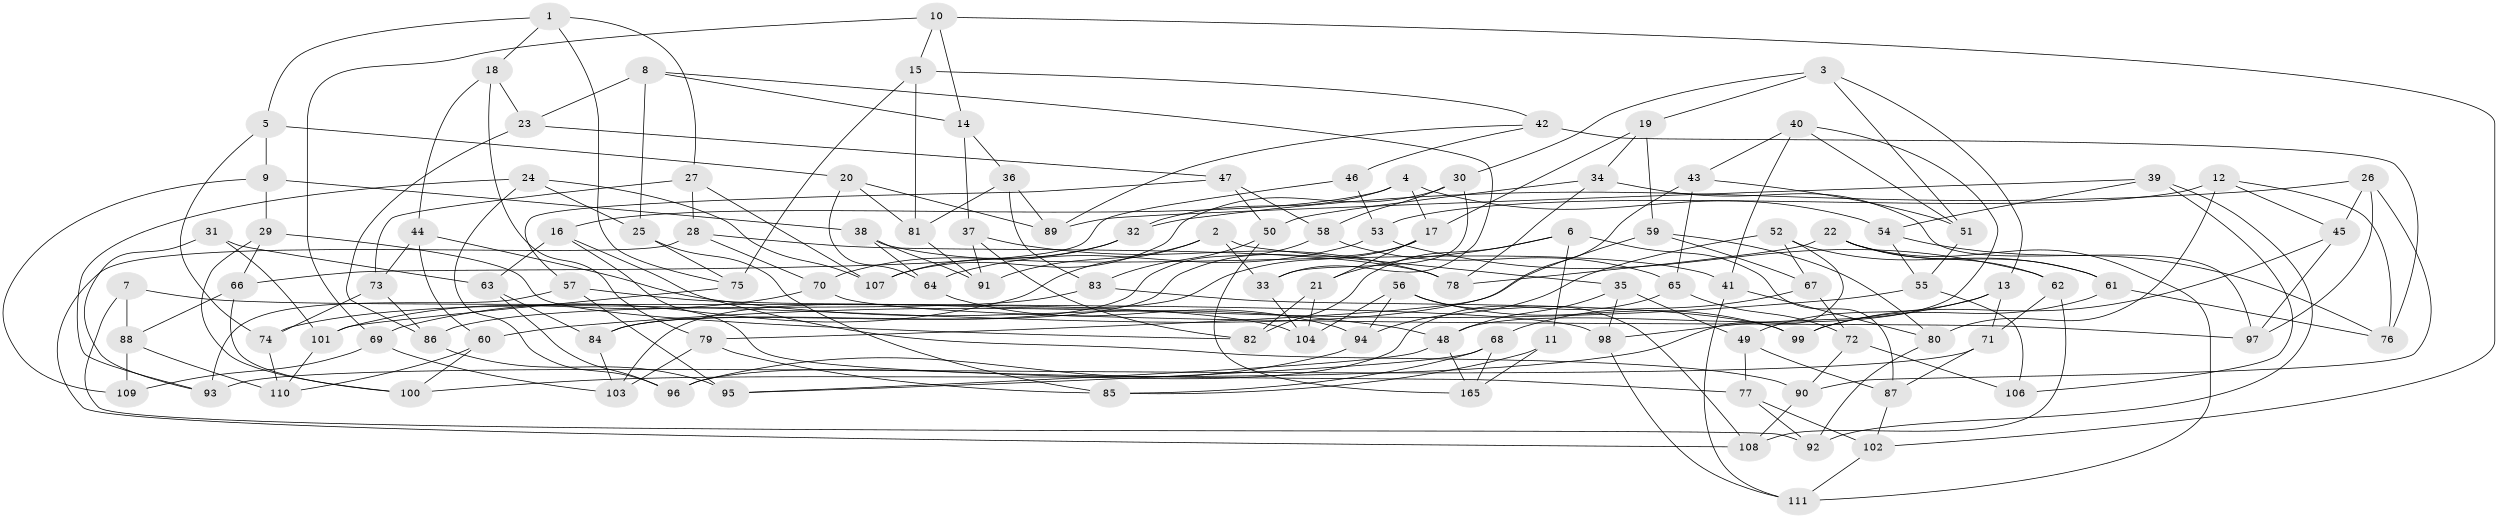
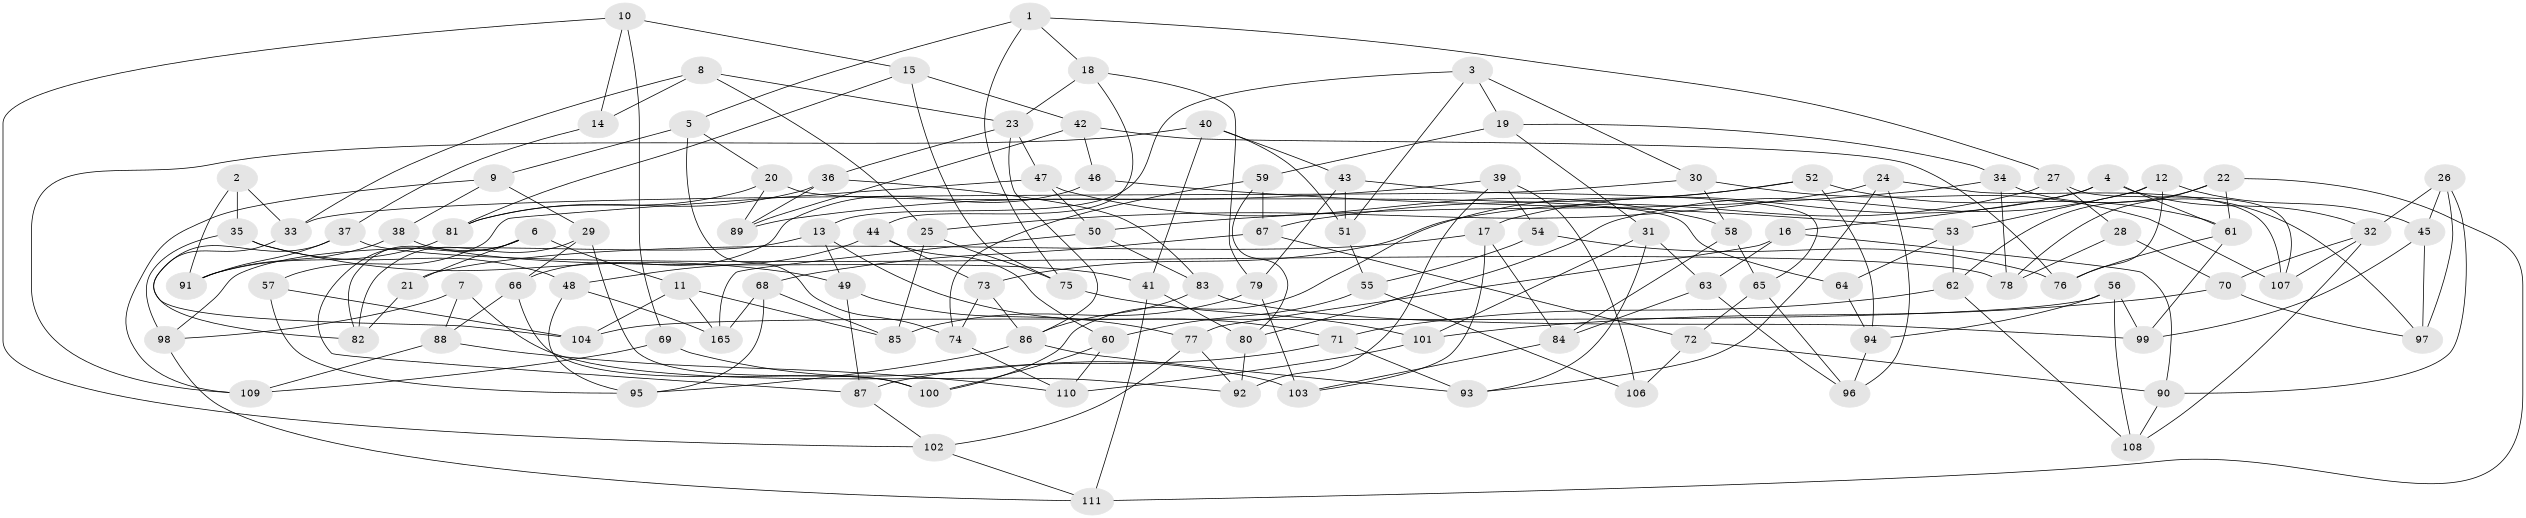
(987, 151) -> (920, 150)
(1539, 178) -> (1576, 178)
(1634, 206) -> (2169, 206)
(894, 257) -> none
(1968, 283) -> (441, 146)
(288, 310) -> (1266, 373)
(1312, 313) -> (631, 313)
(800, 320) -> none
(536, 432) -> (2261, 348)
